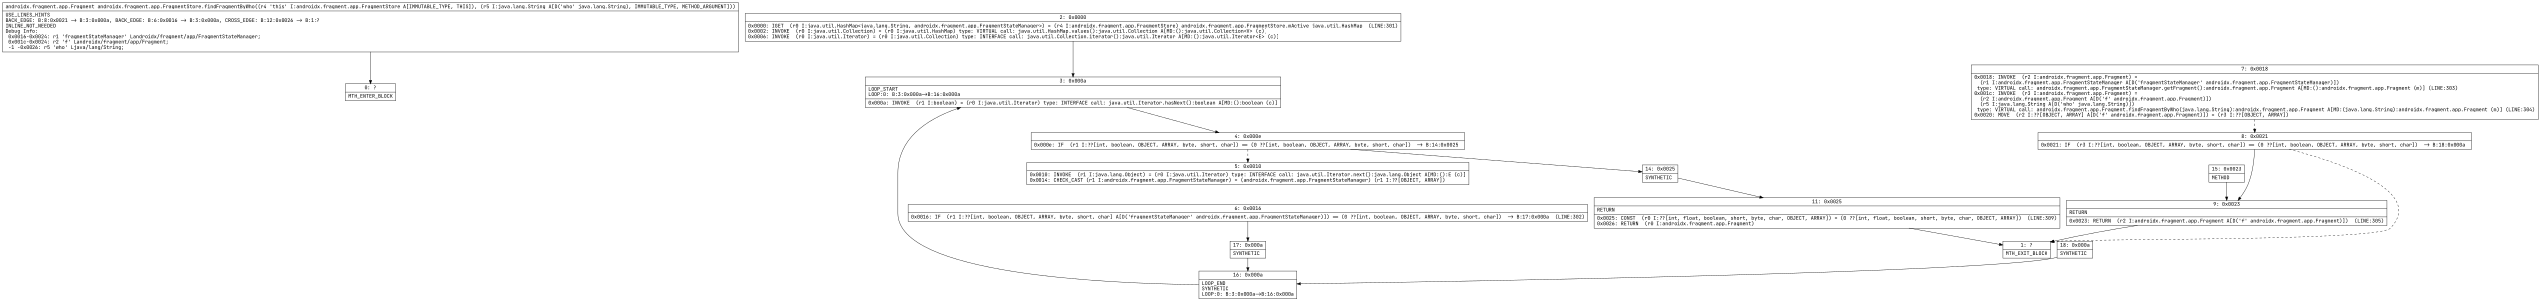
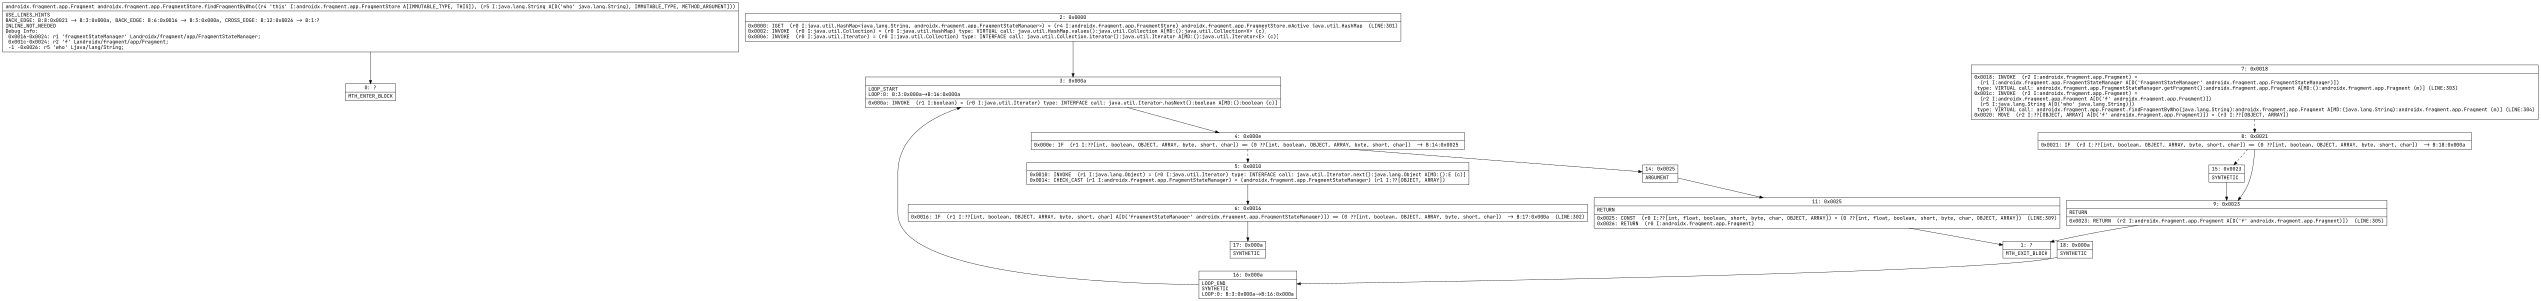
(1659, 178) -> (1657, 178)
(2221, 178) -> (2225, 178)
none -> (1248, 193)
(2298, 237) -> (2242, 156)
(1248, 263) -> none
